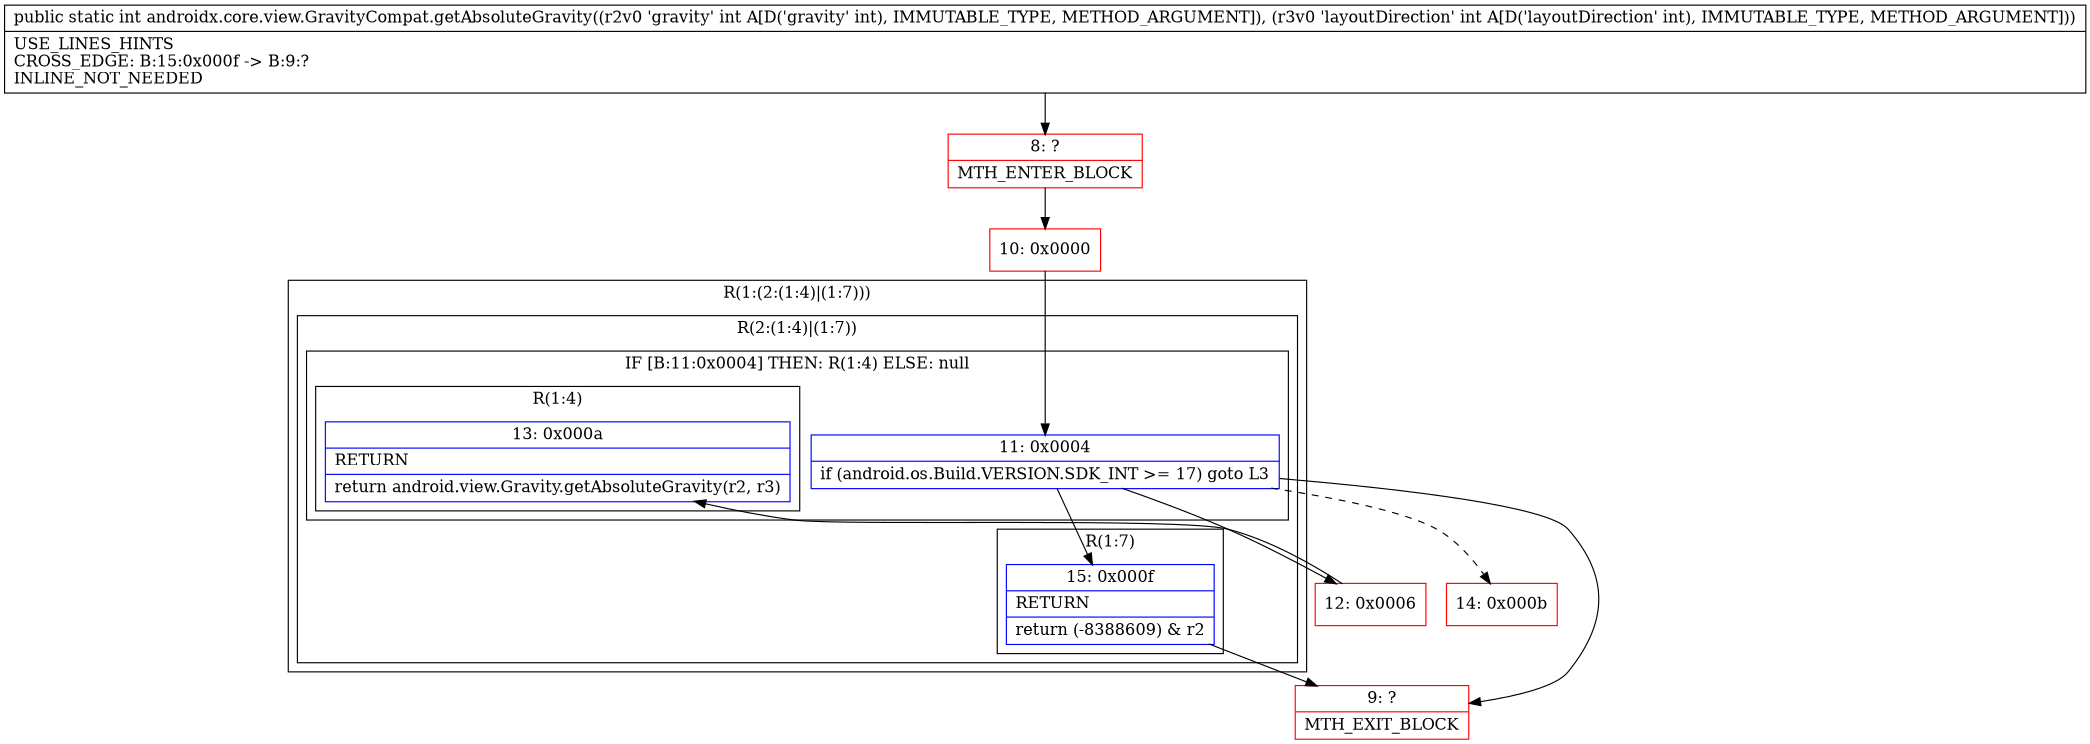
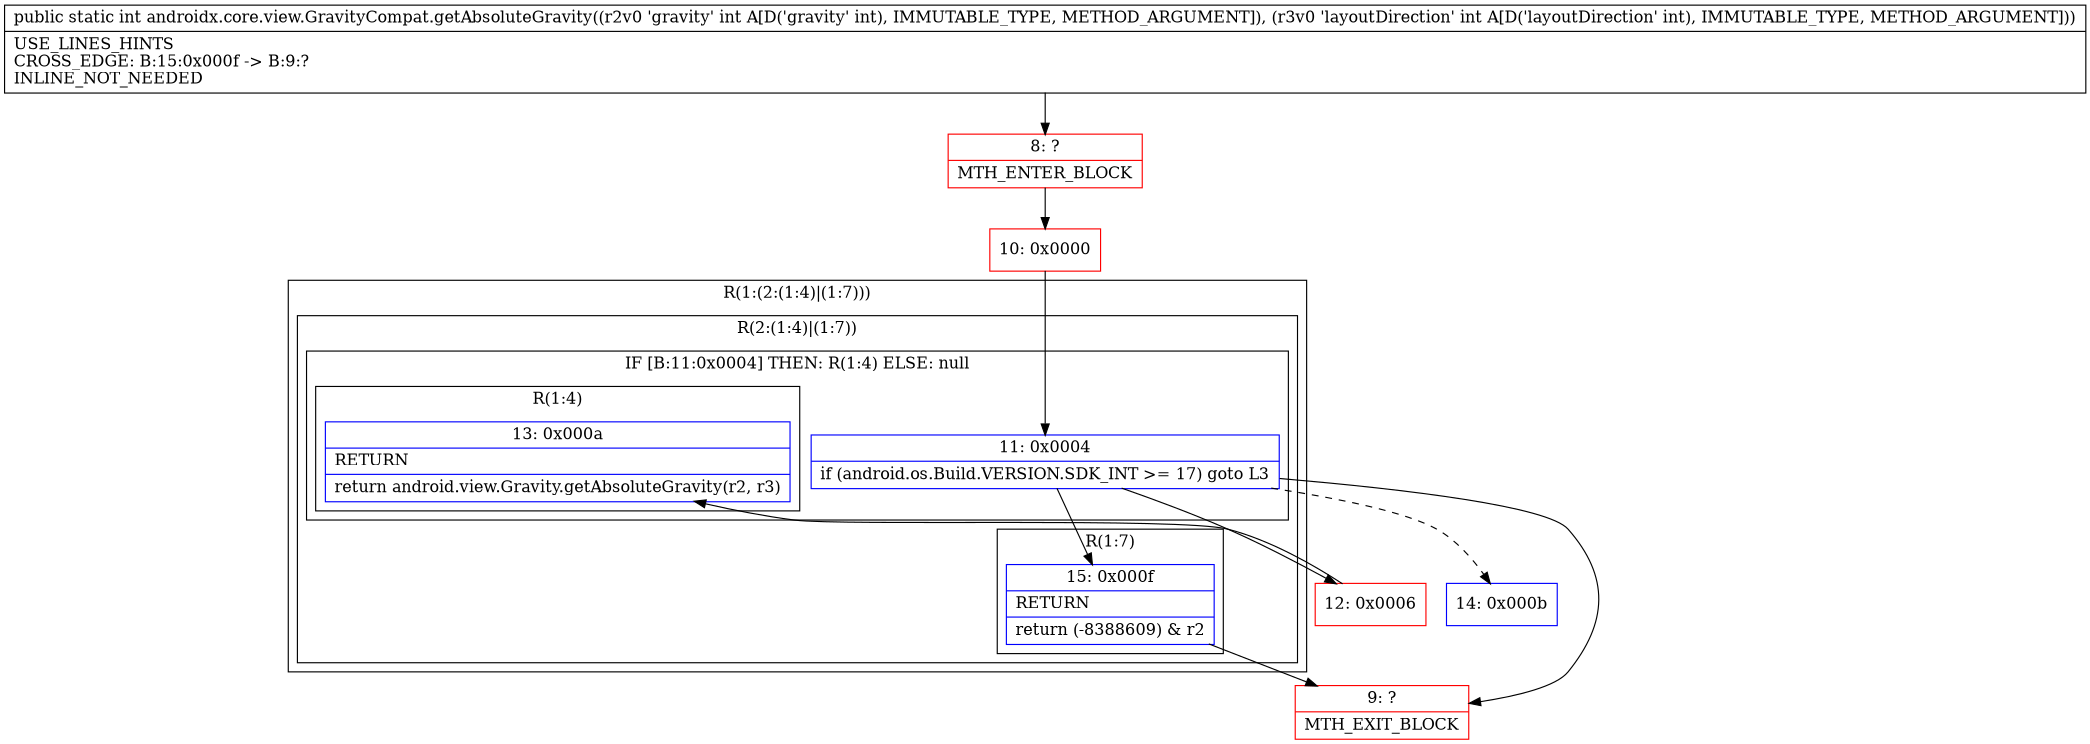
(1502, 605) -> (1502, 605)
